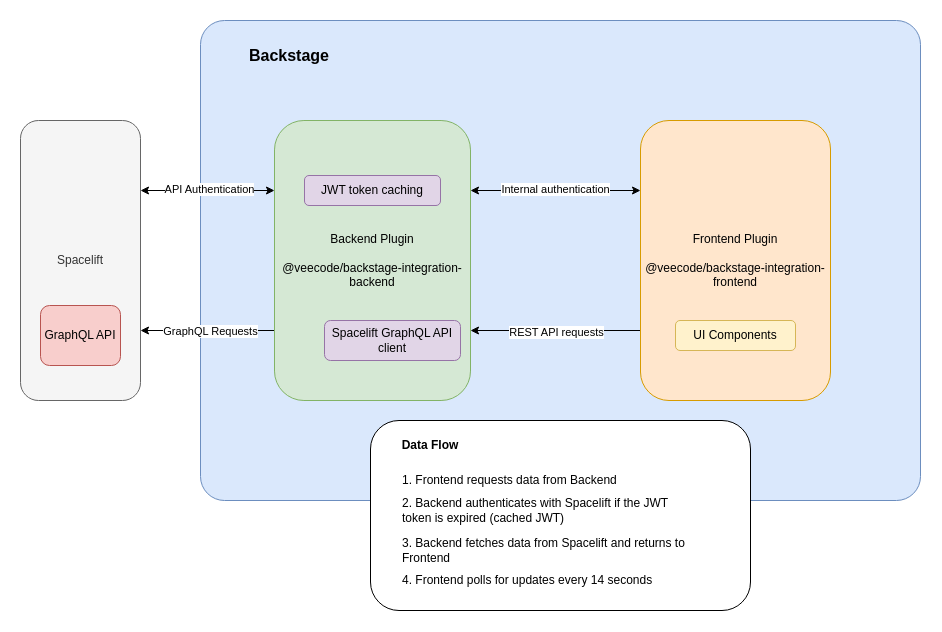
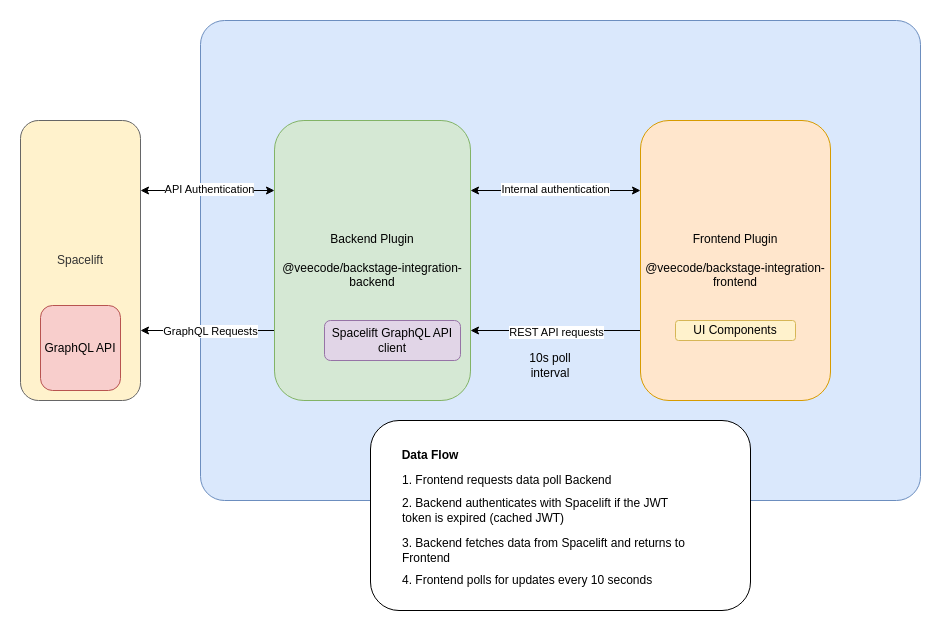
(290, 56) -> none
(373, 191) -> none
(81, 261) -> (81, 261)
(81, 336) -> (81, 348)
(736, 336) -> (736, 331)
none -> (551, 366)
(431, 446) -> (431, 456)
(517, 481) -> (517, 481)
(541, 581) -> (541, 581)
